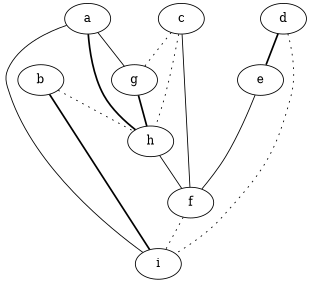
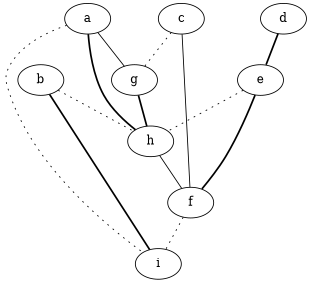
(169, 81) -> (206, 111)
(34, 143) -> (34, 143)
(233, 144) -> (233, 144)
(267, 160) -> none
